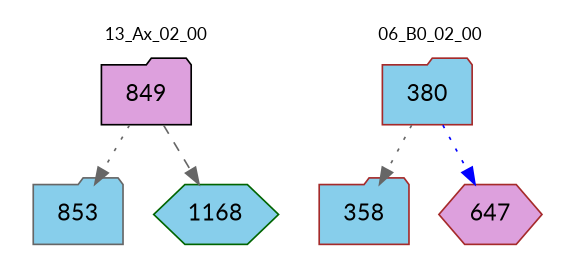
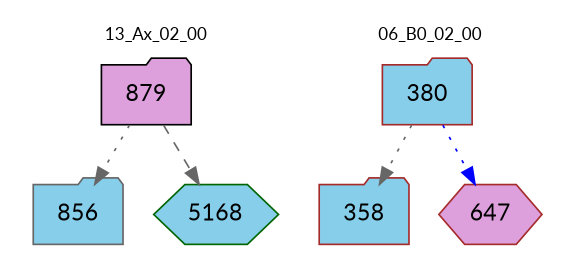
(146, 95) -> (146, 95)
(78, 214) -> (78, 214)
(216, 214) -> (216, 214)
